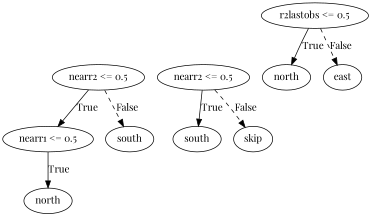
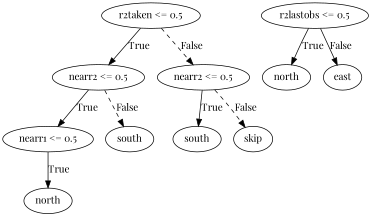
none -> (151, 16)
(327, 43) -> (327, 43)
